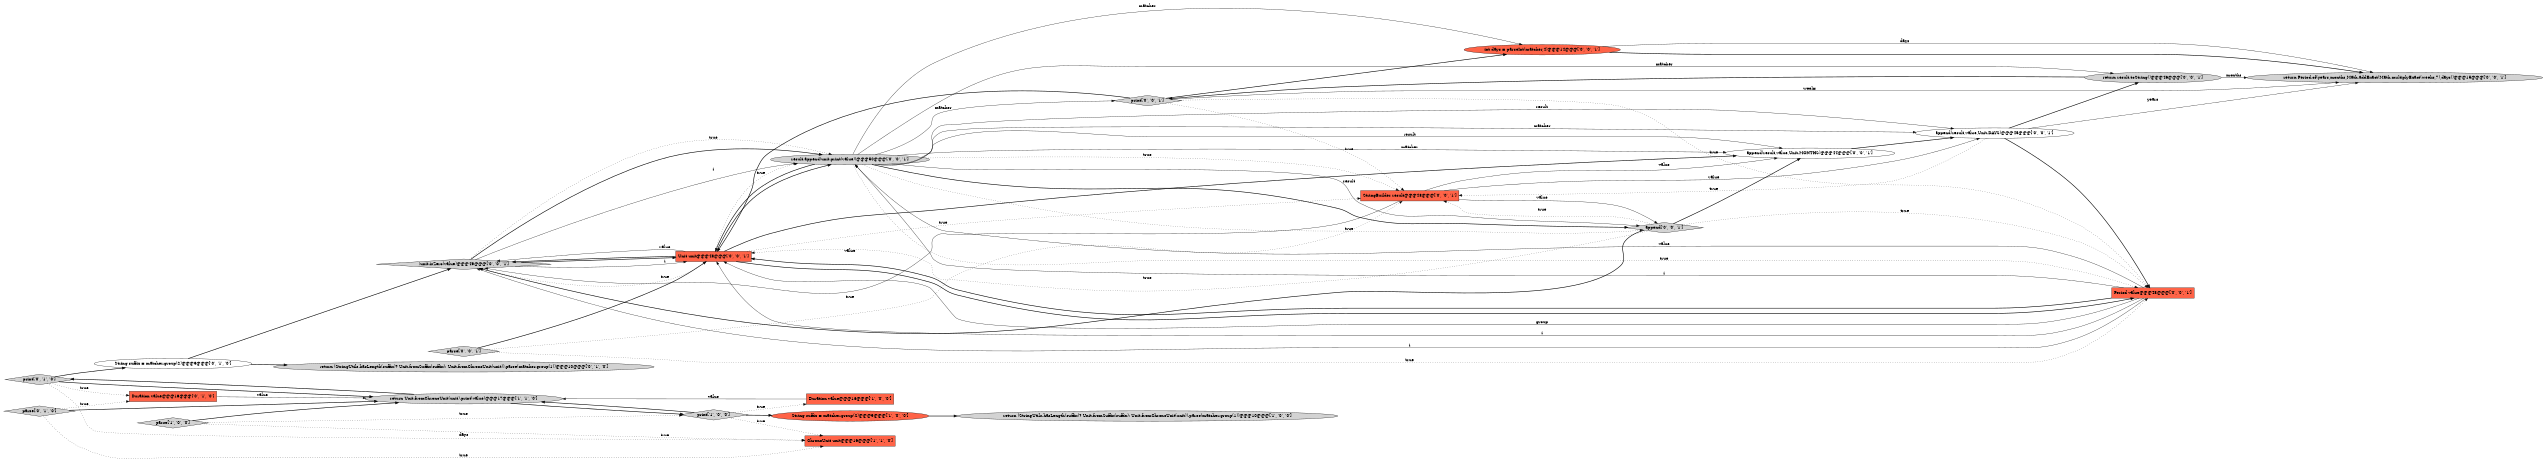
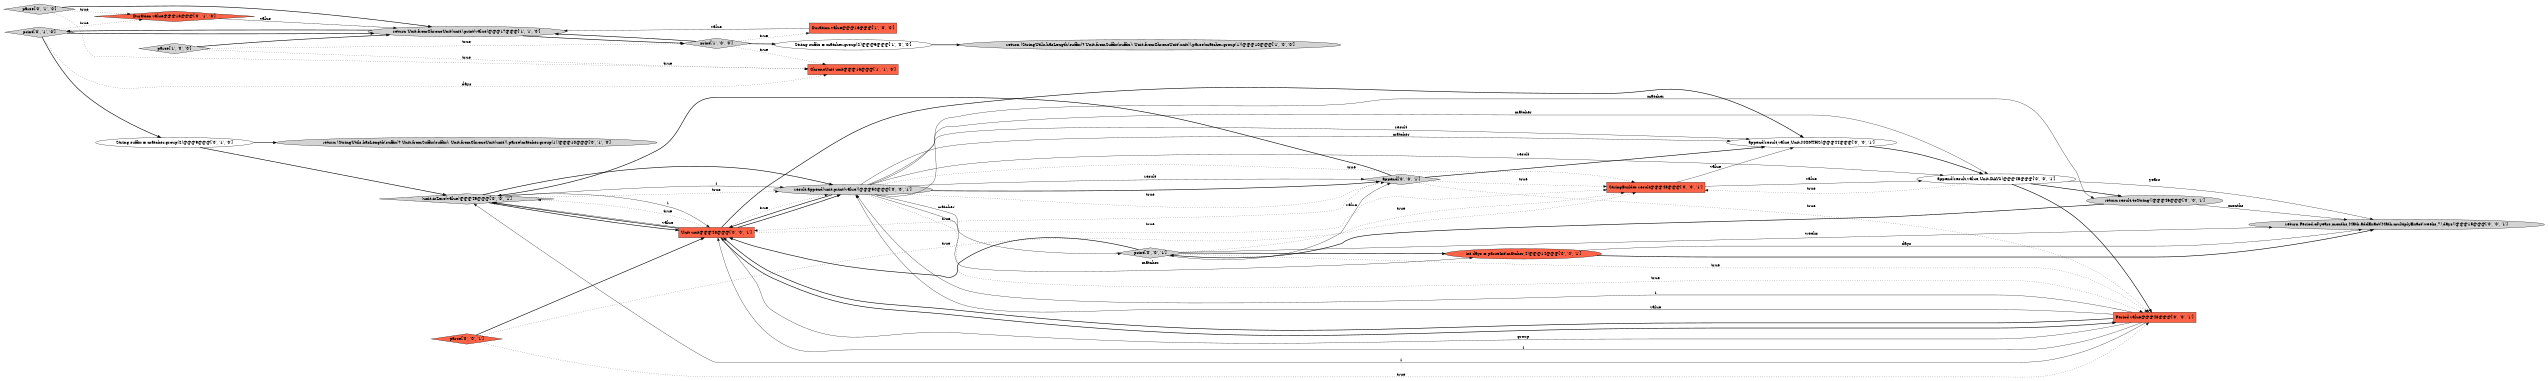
(1559, 201) -> (1308, 247)
(935, 237) -> none
(464, 351) -> (467, 339)
(173, 396) -> (174, 16)
(850, 416) -> (853, 45)
